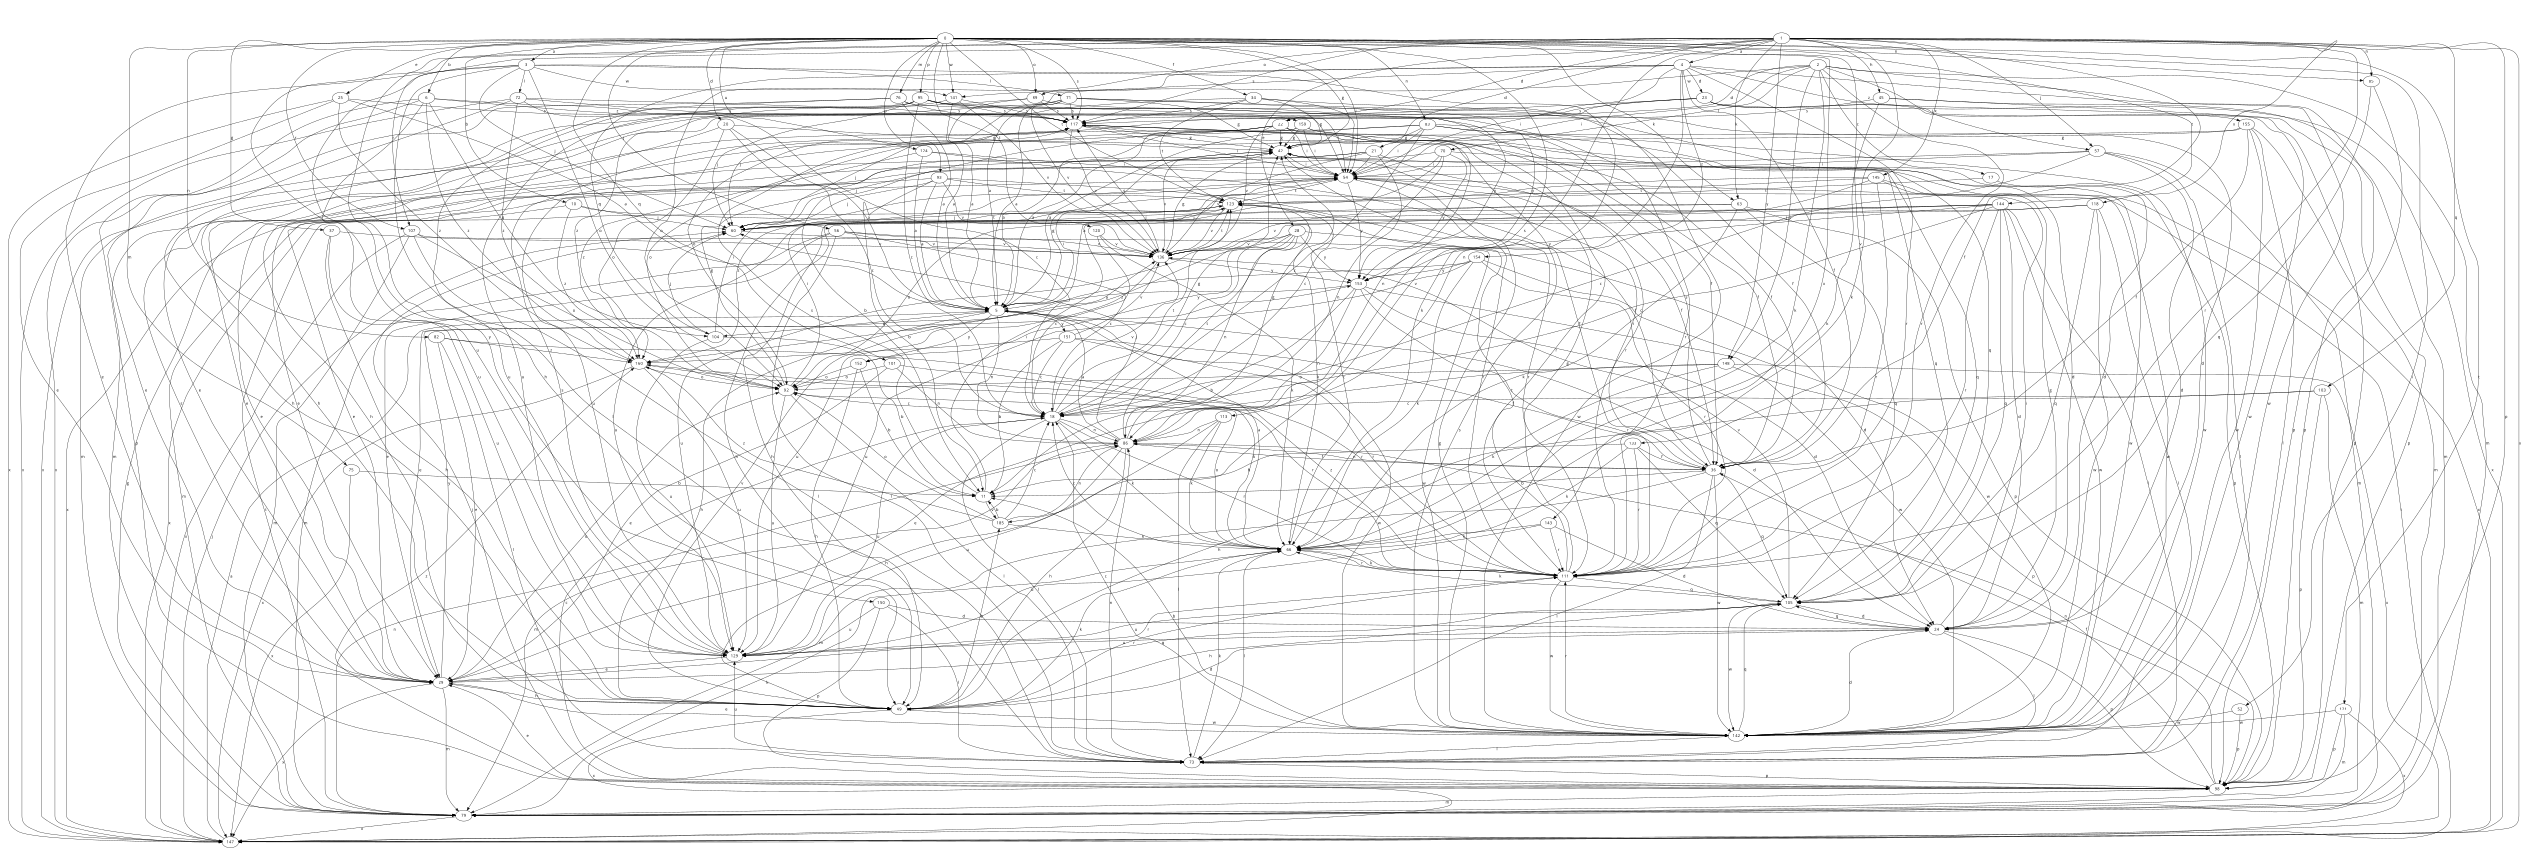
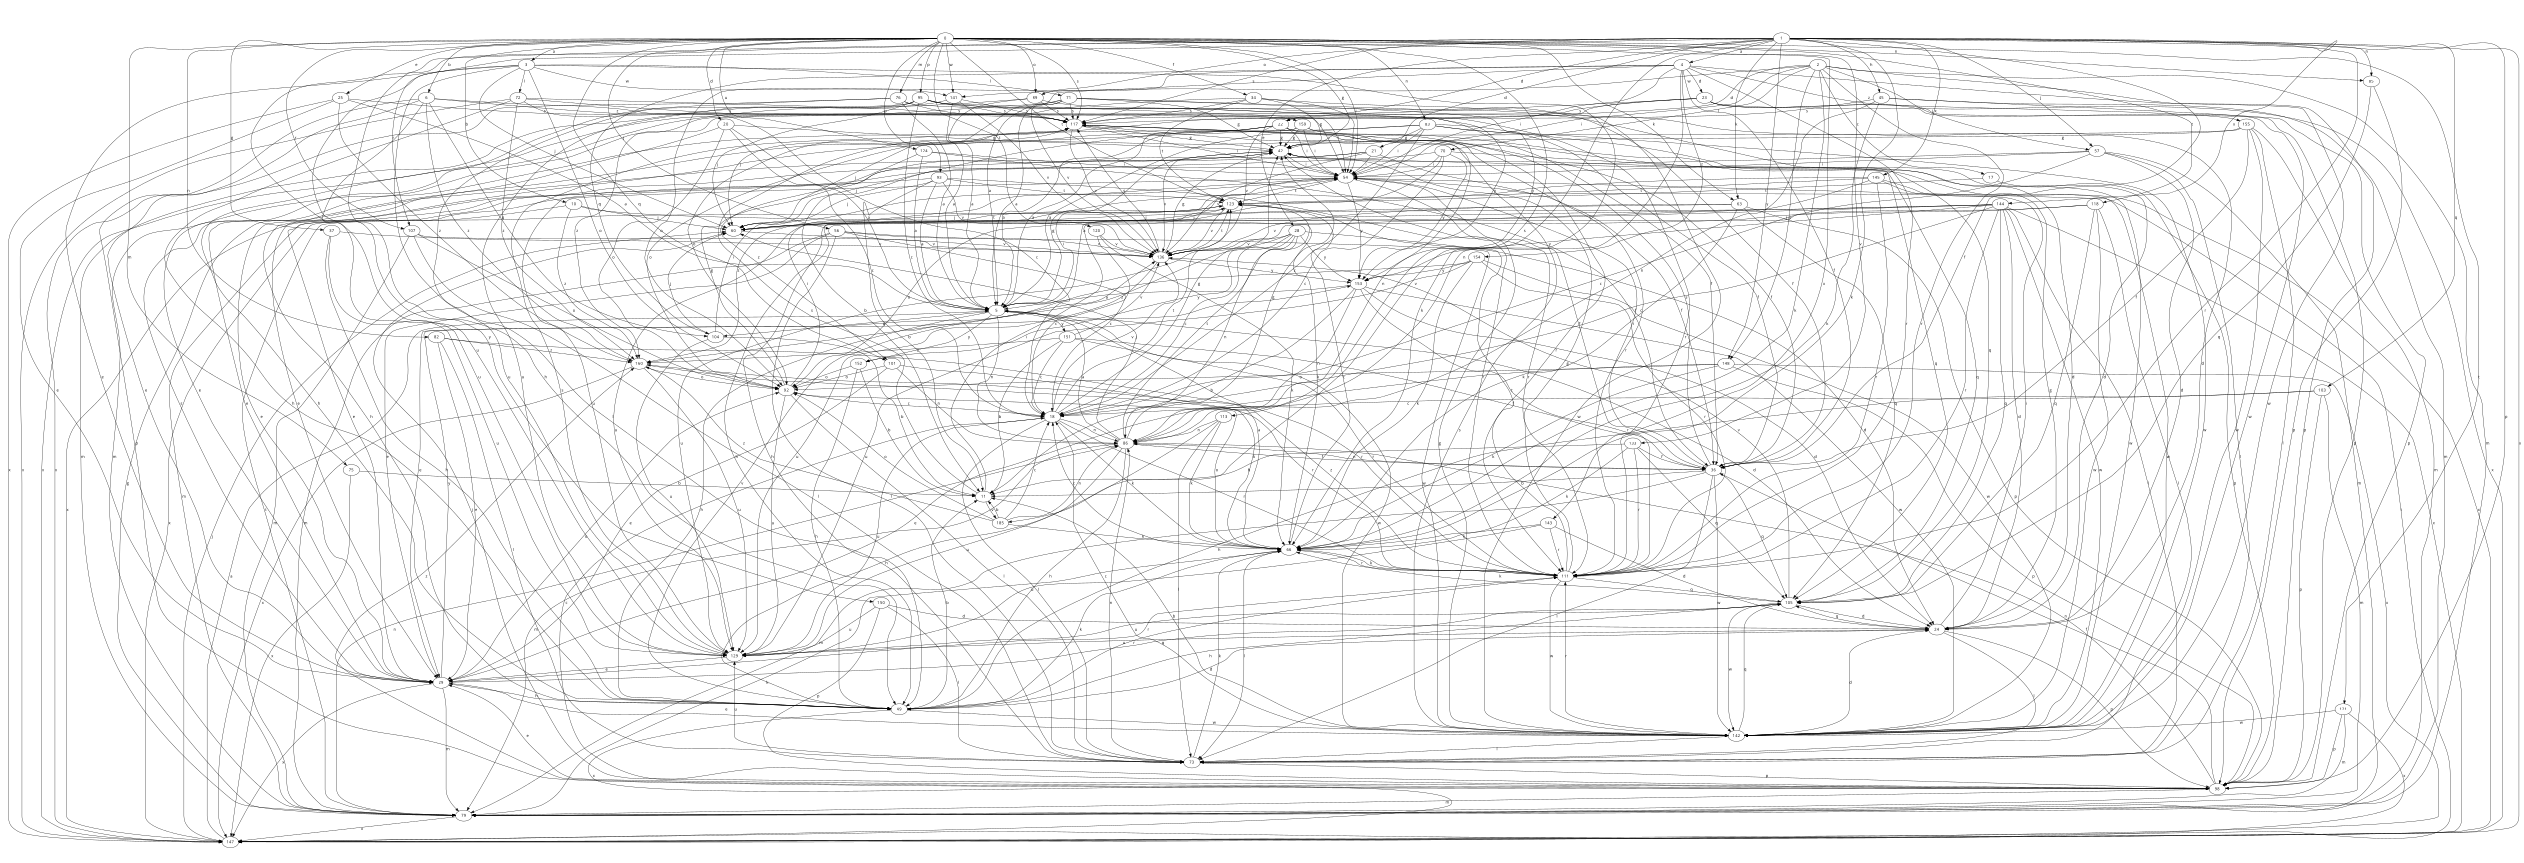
(687, 204) -> (740, 250)
(1321, 325) -> (1536, 327)
(190, 522) -> (2462, 811)
(976, 634) -> (946, 607)
(2240, 709) -> none
